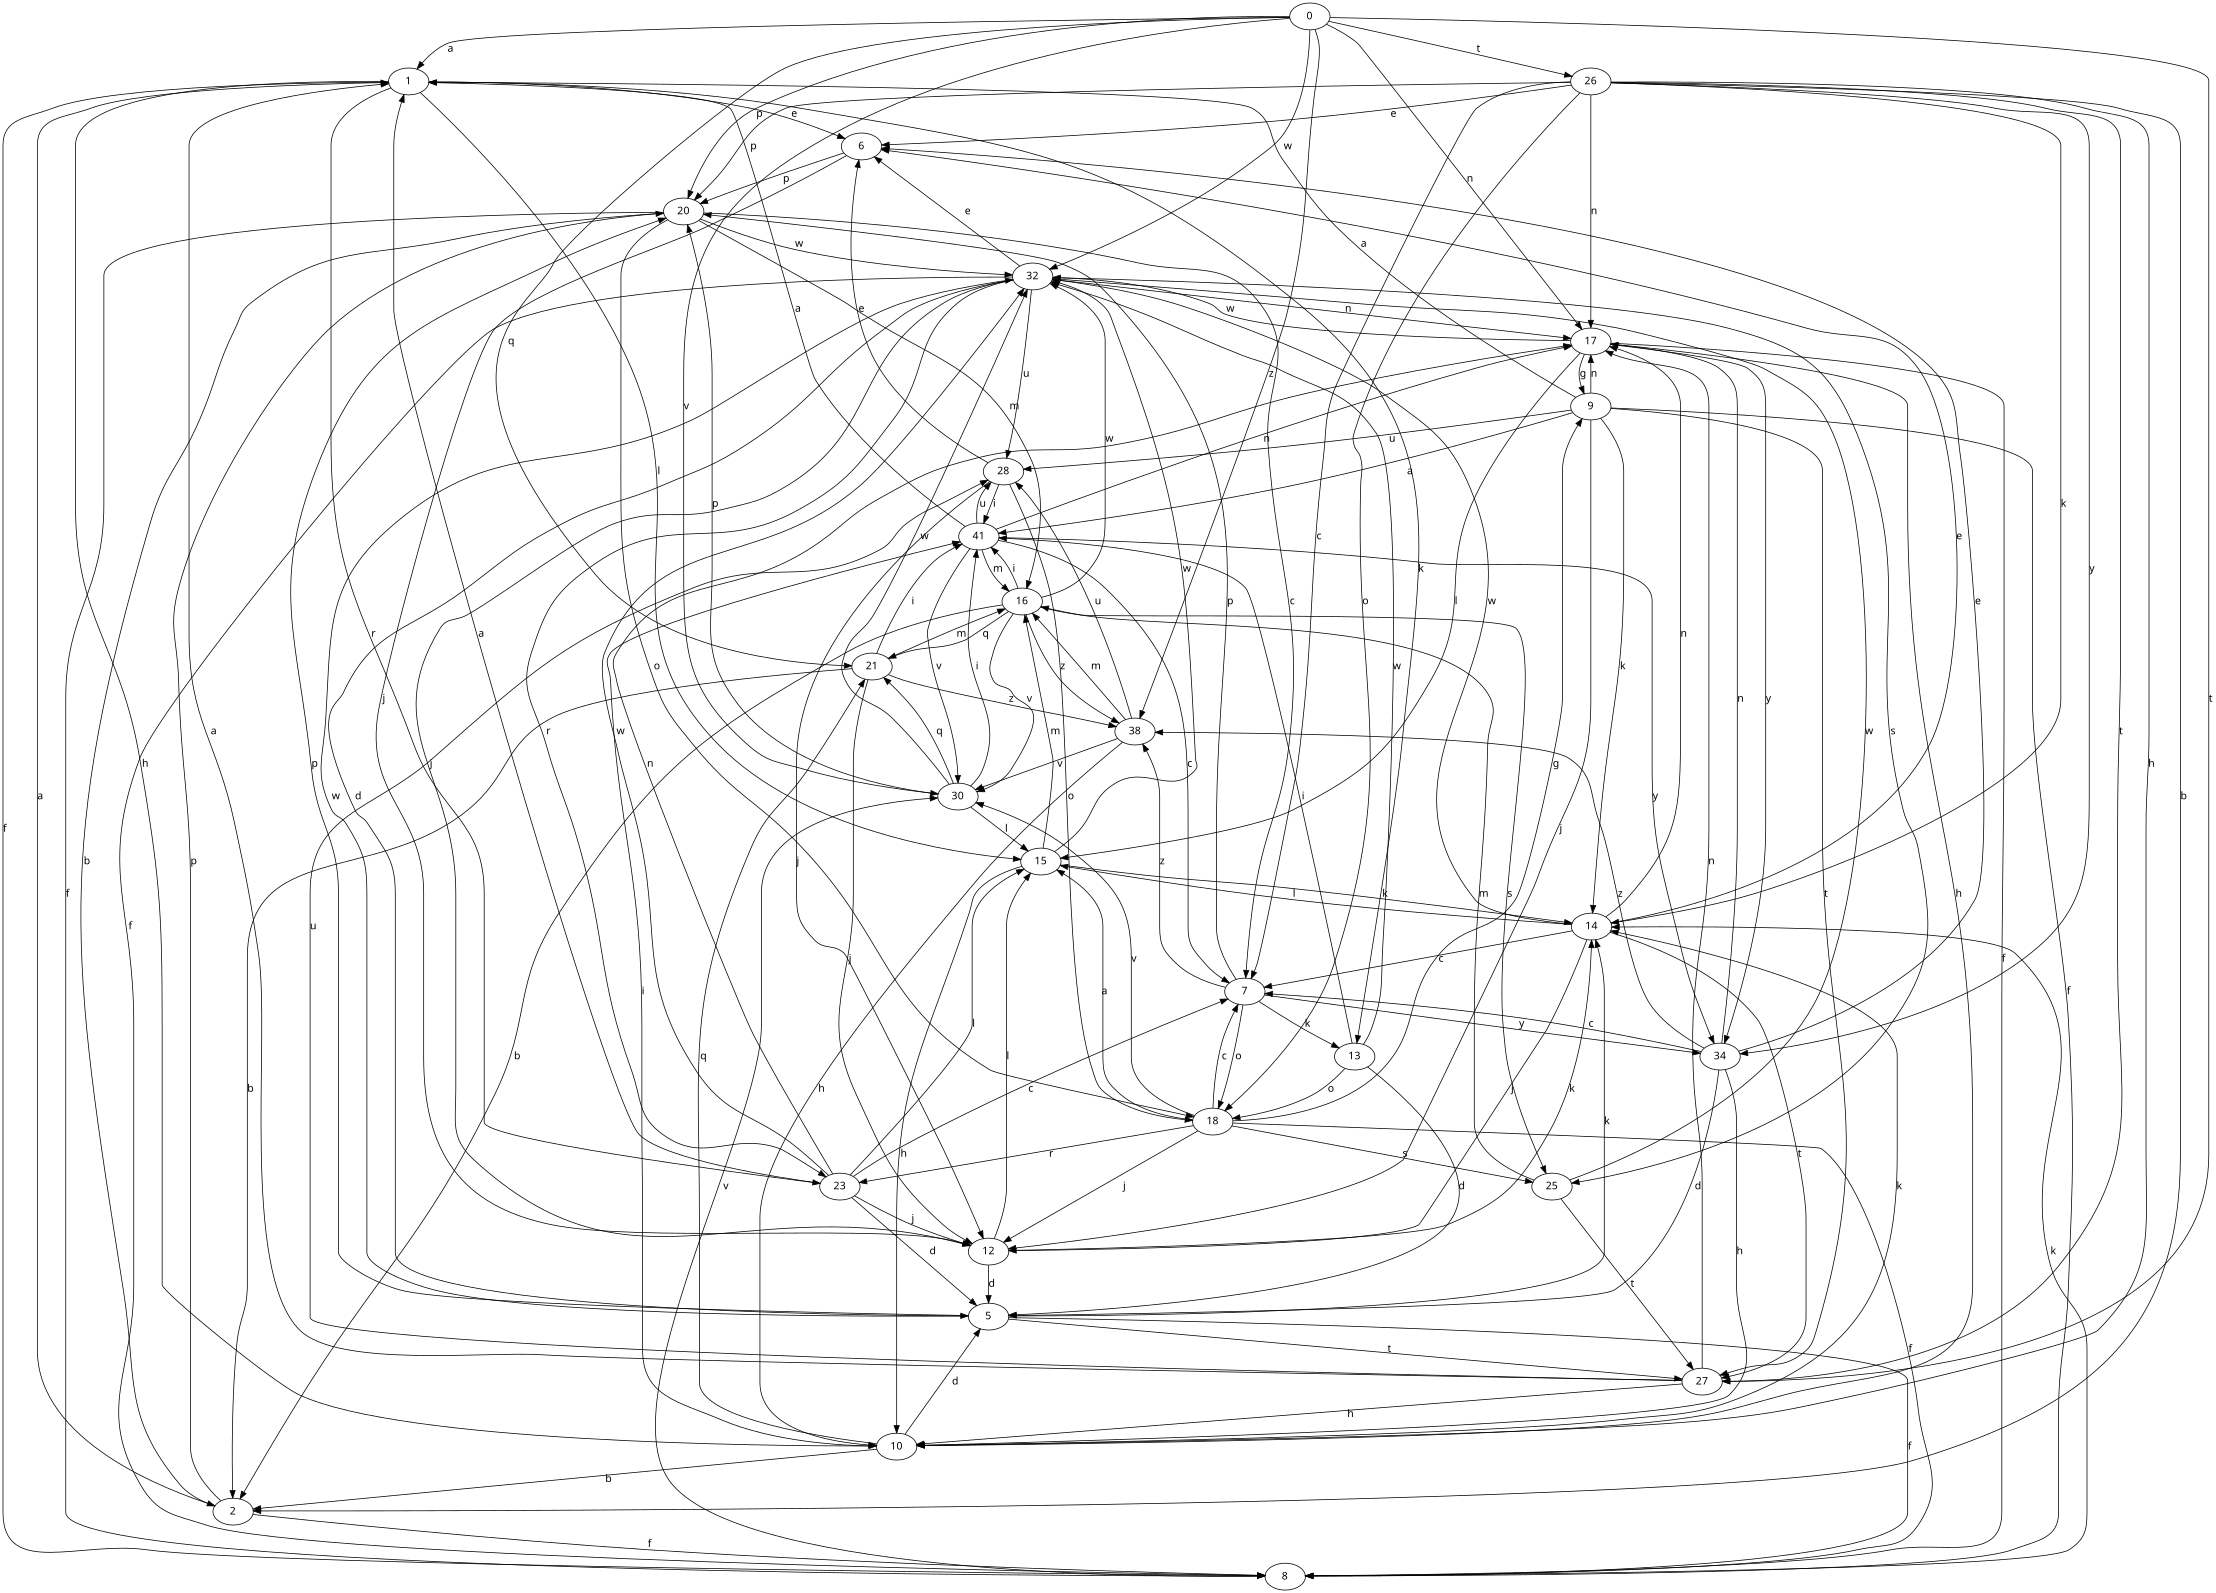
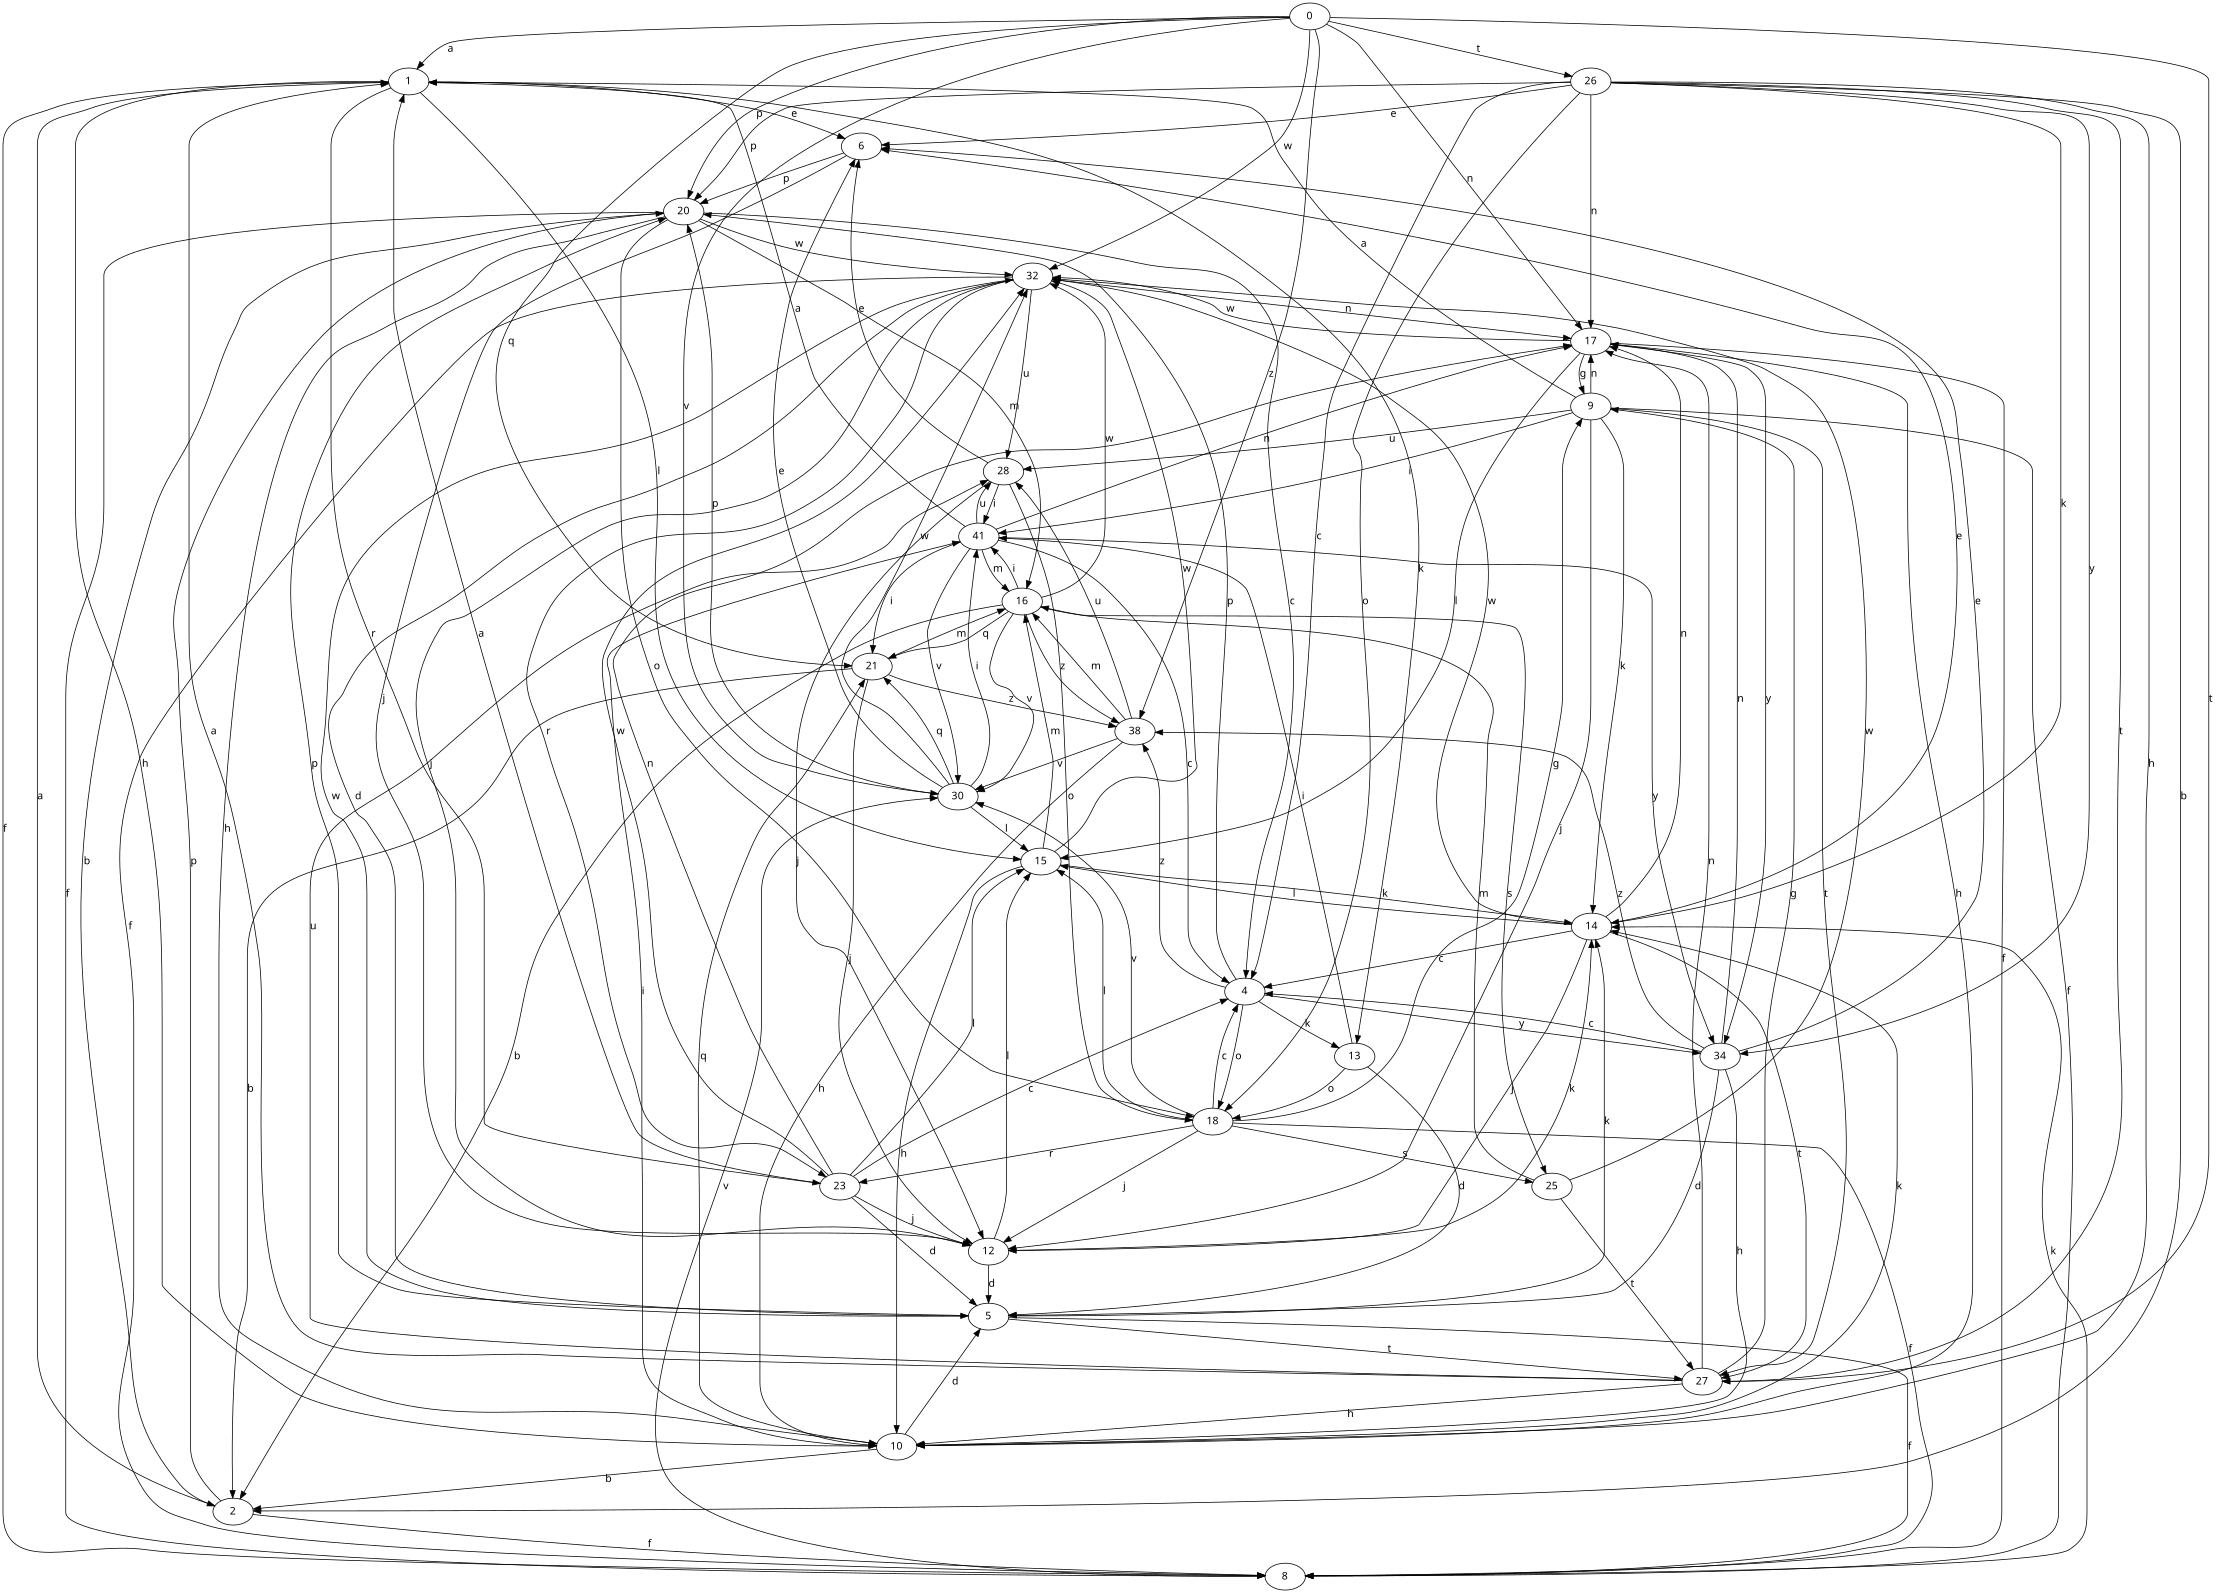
(950, 214) -> (781, 496)
(1410, 471) -> (1410, 471)
(1875, 487) -> none
(1393, 586) -> none
(908, 594) -> (900, 576)
none -> (1794, 837)
none -> (219, 979)
(1104, 992) -> (1104, 992)
(1245, 992) -> (1245, 992)
